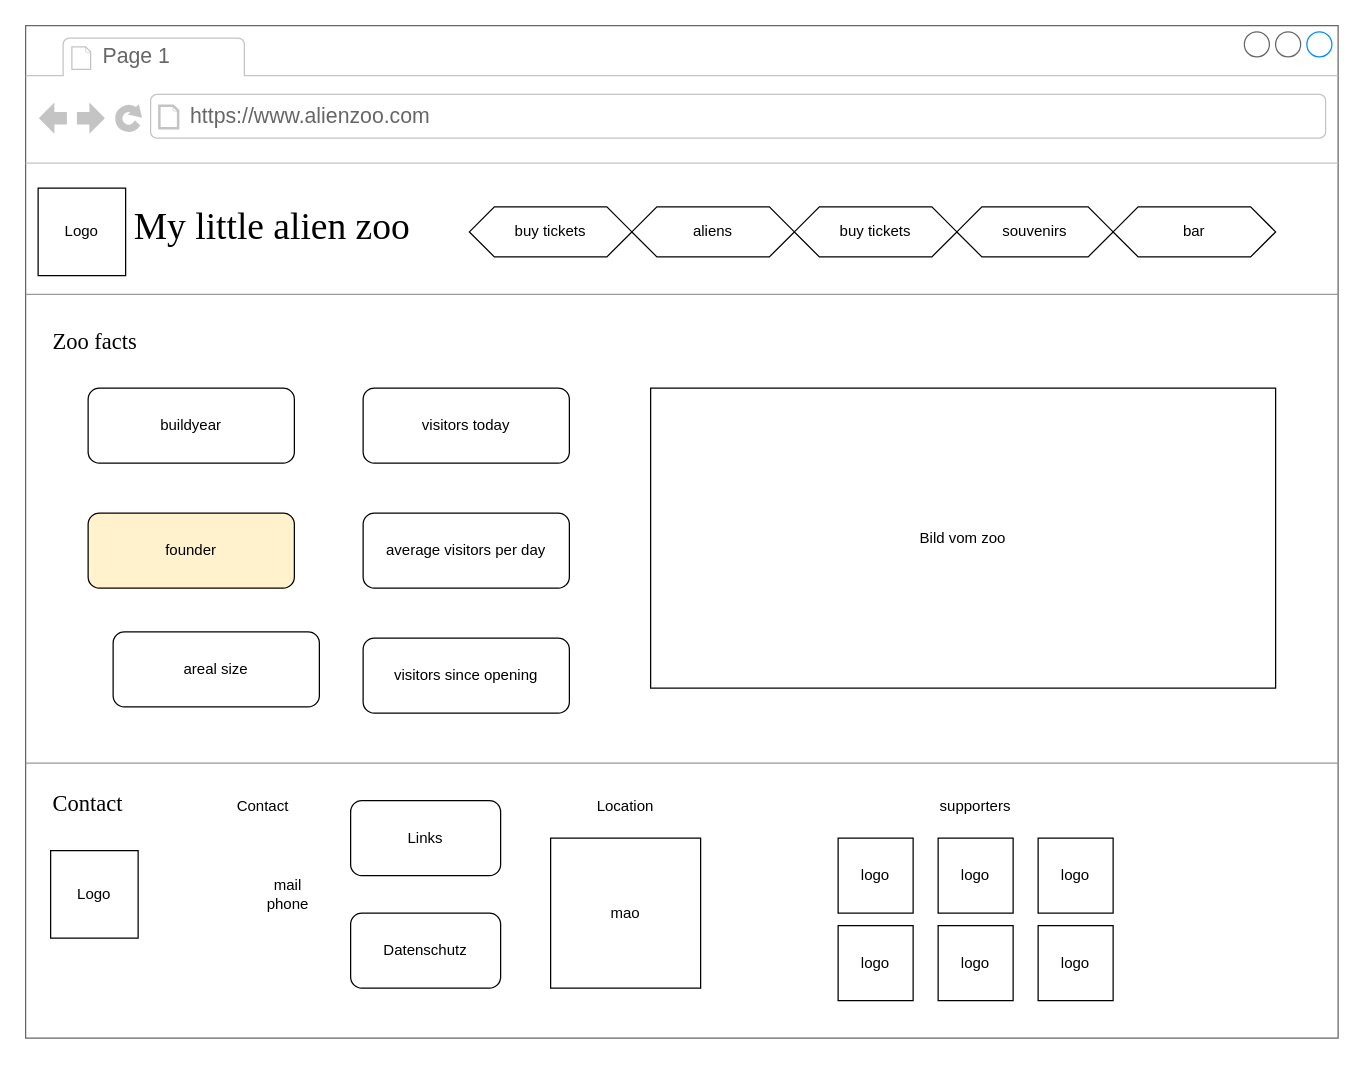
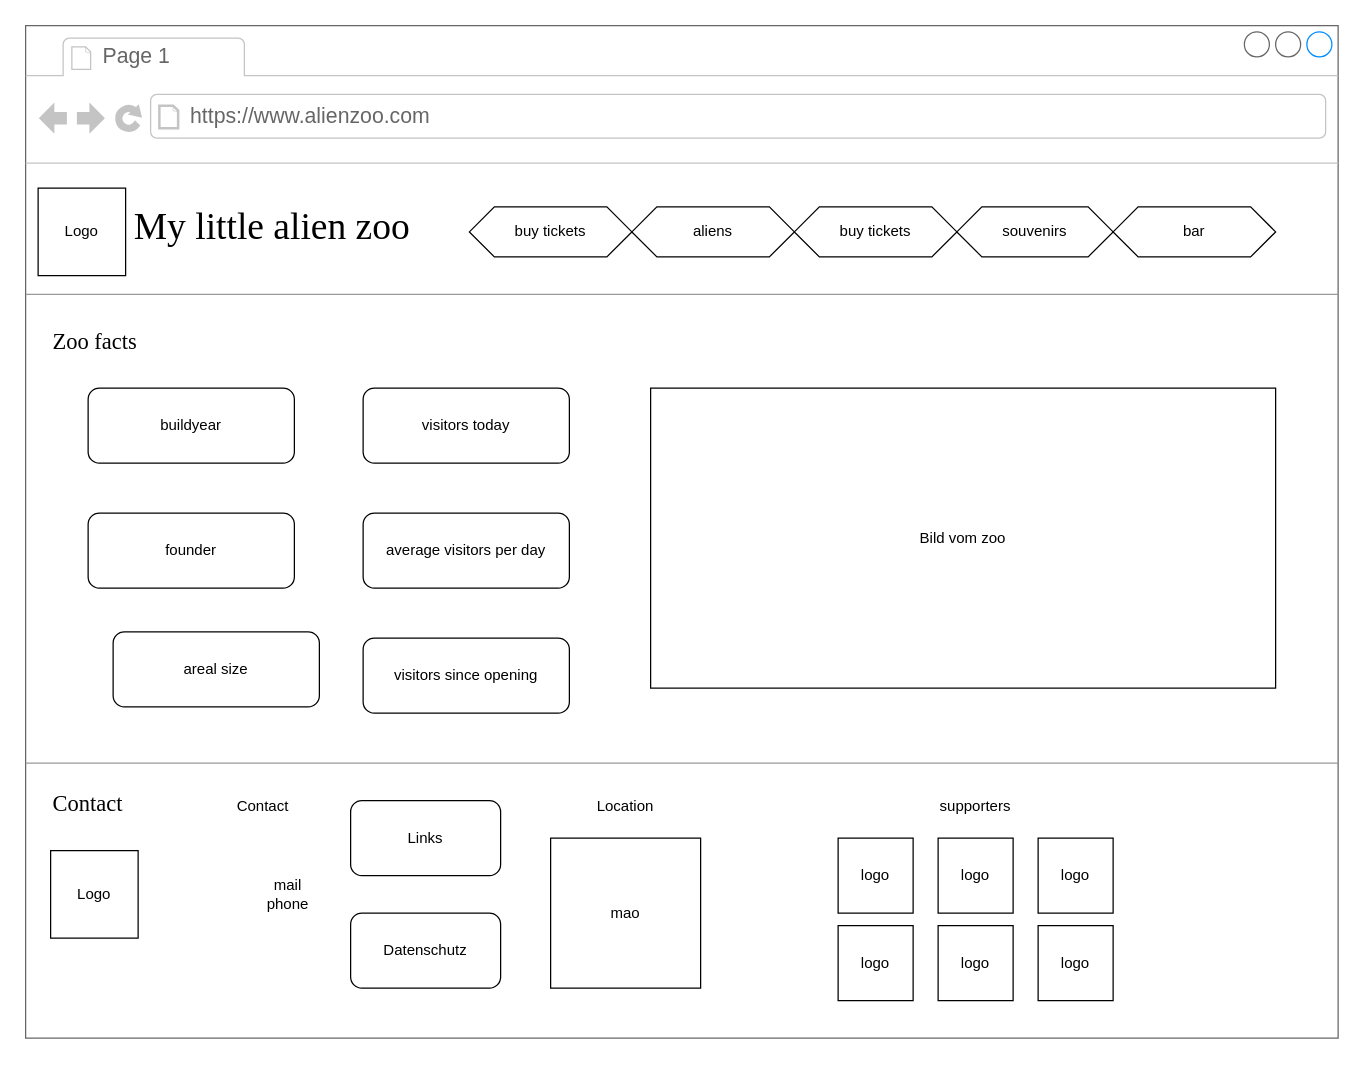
(191, 551) -> (191, 551)
